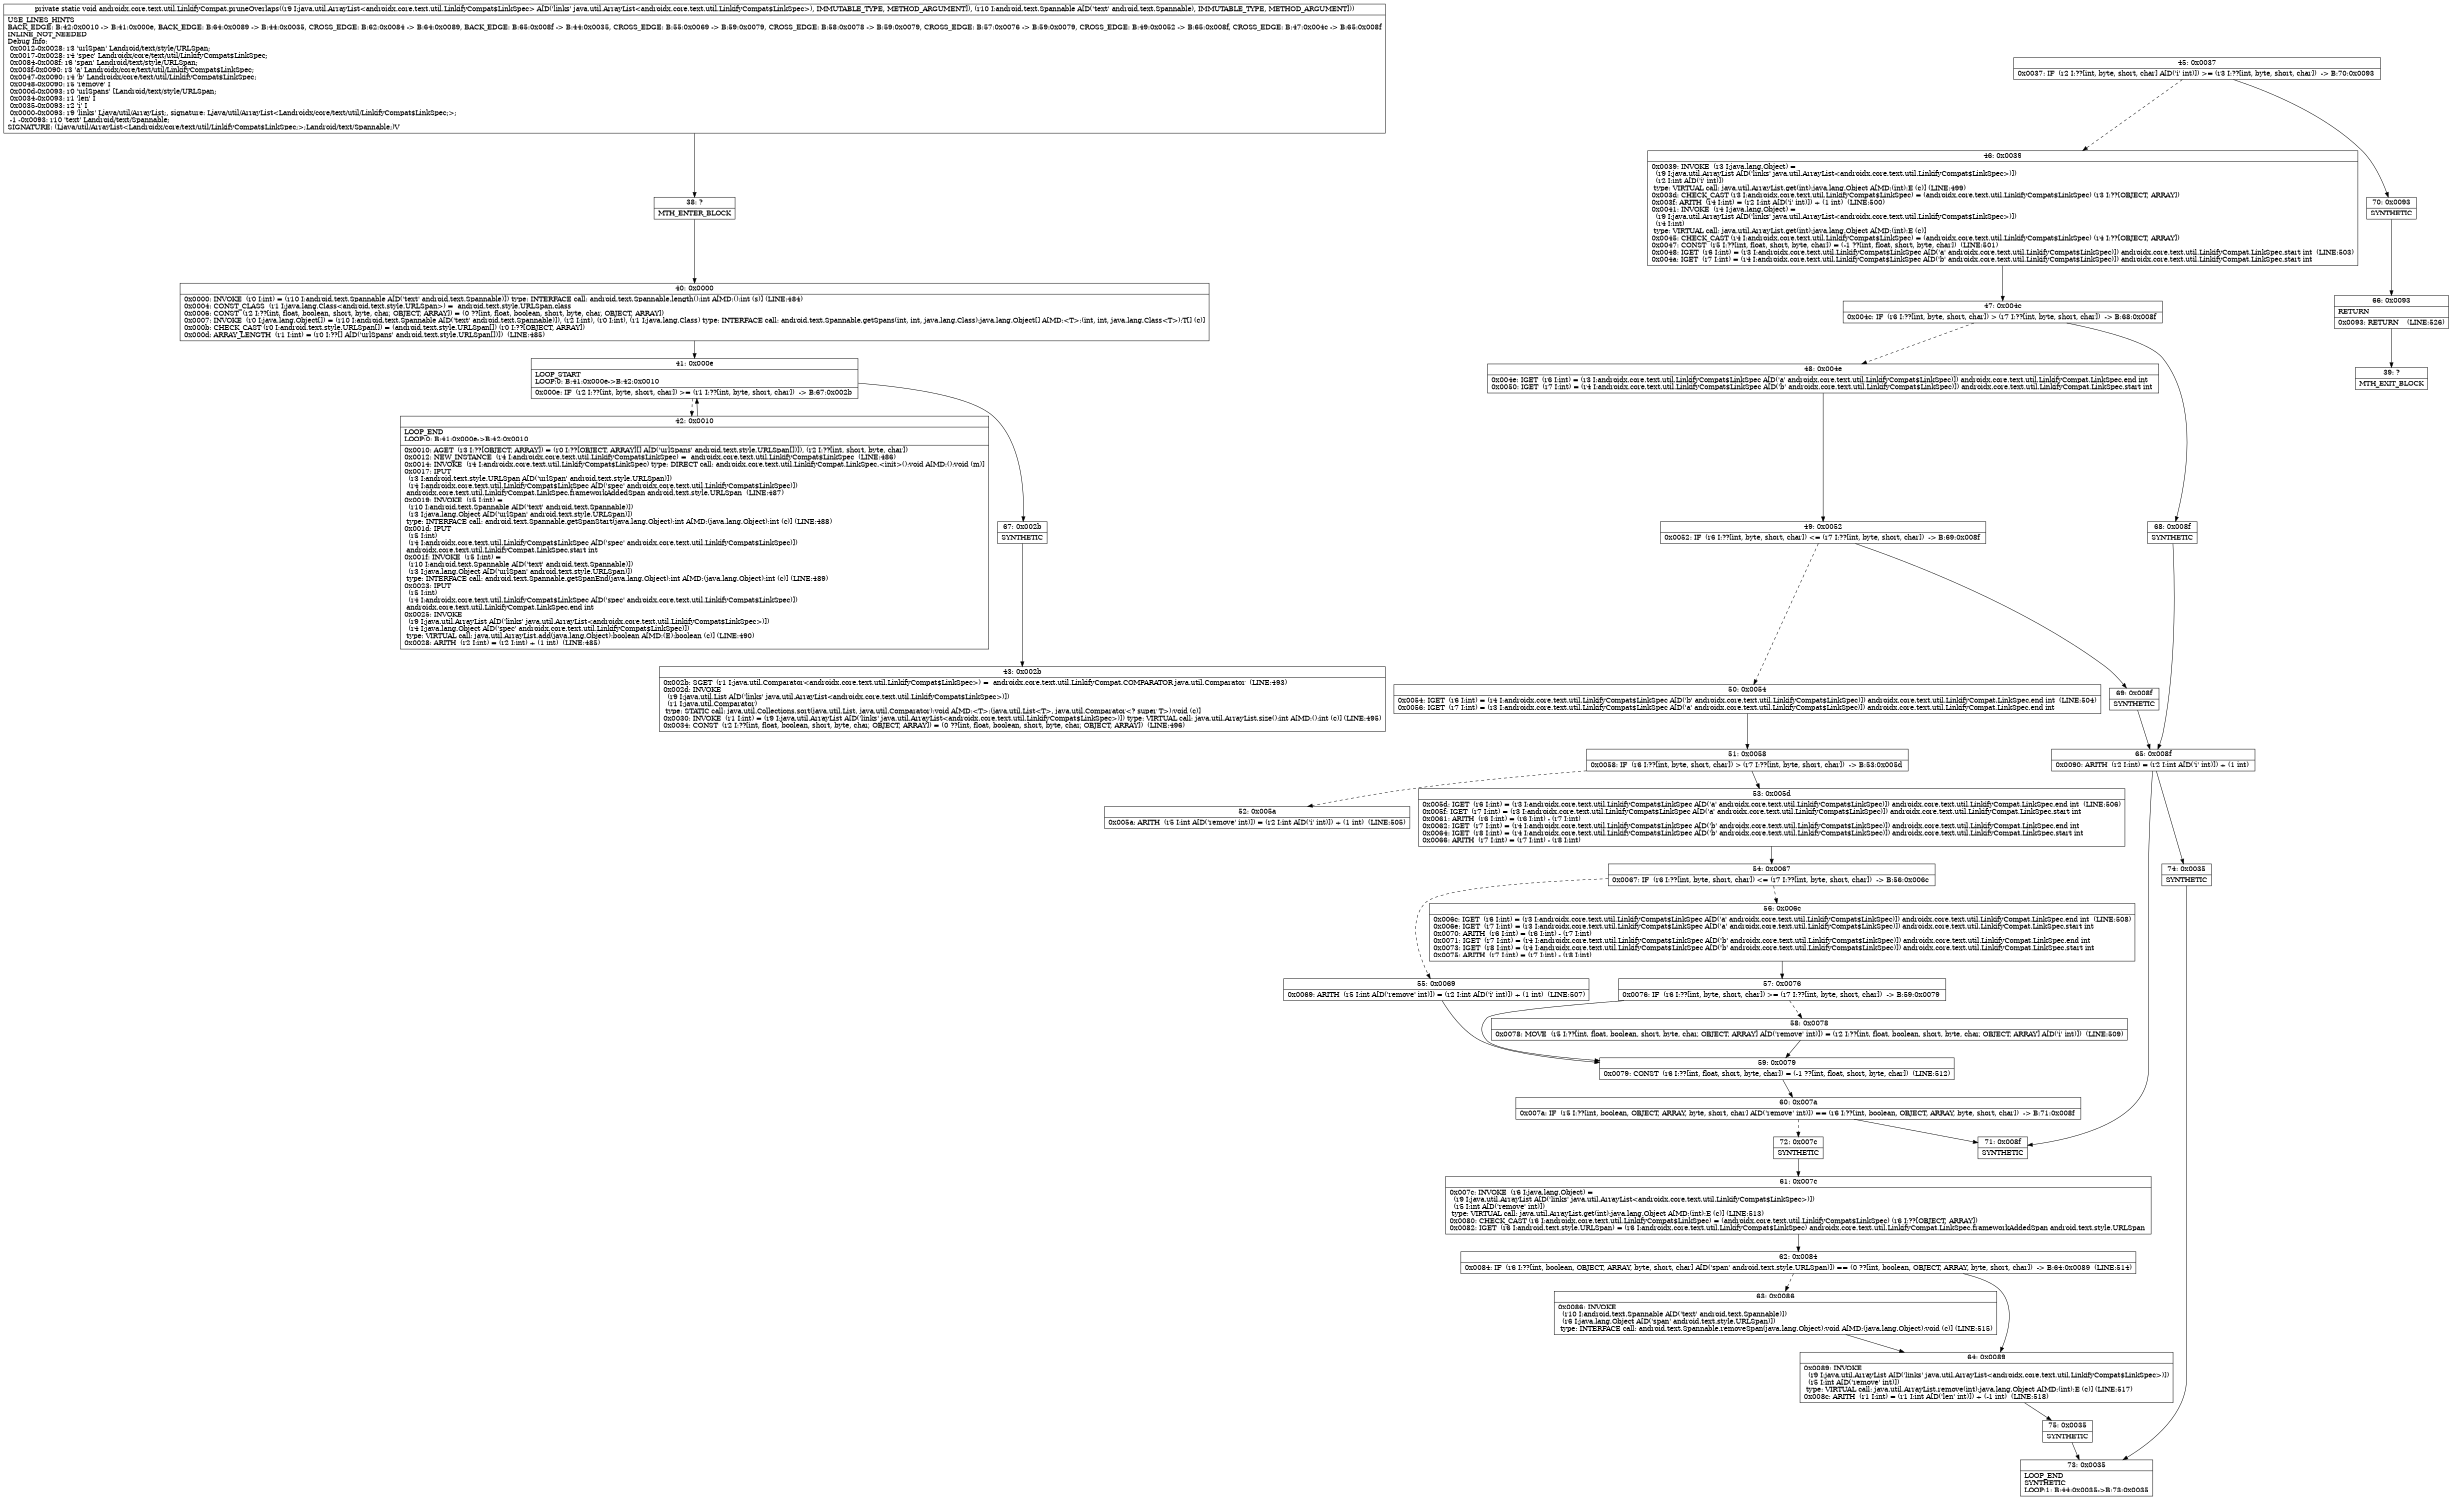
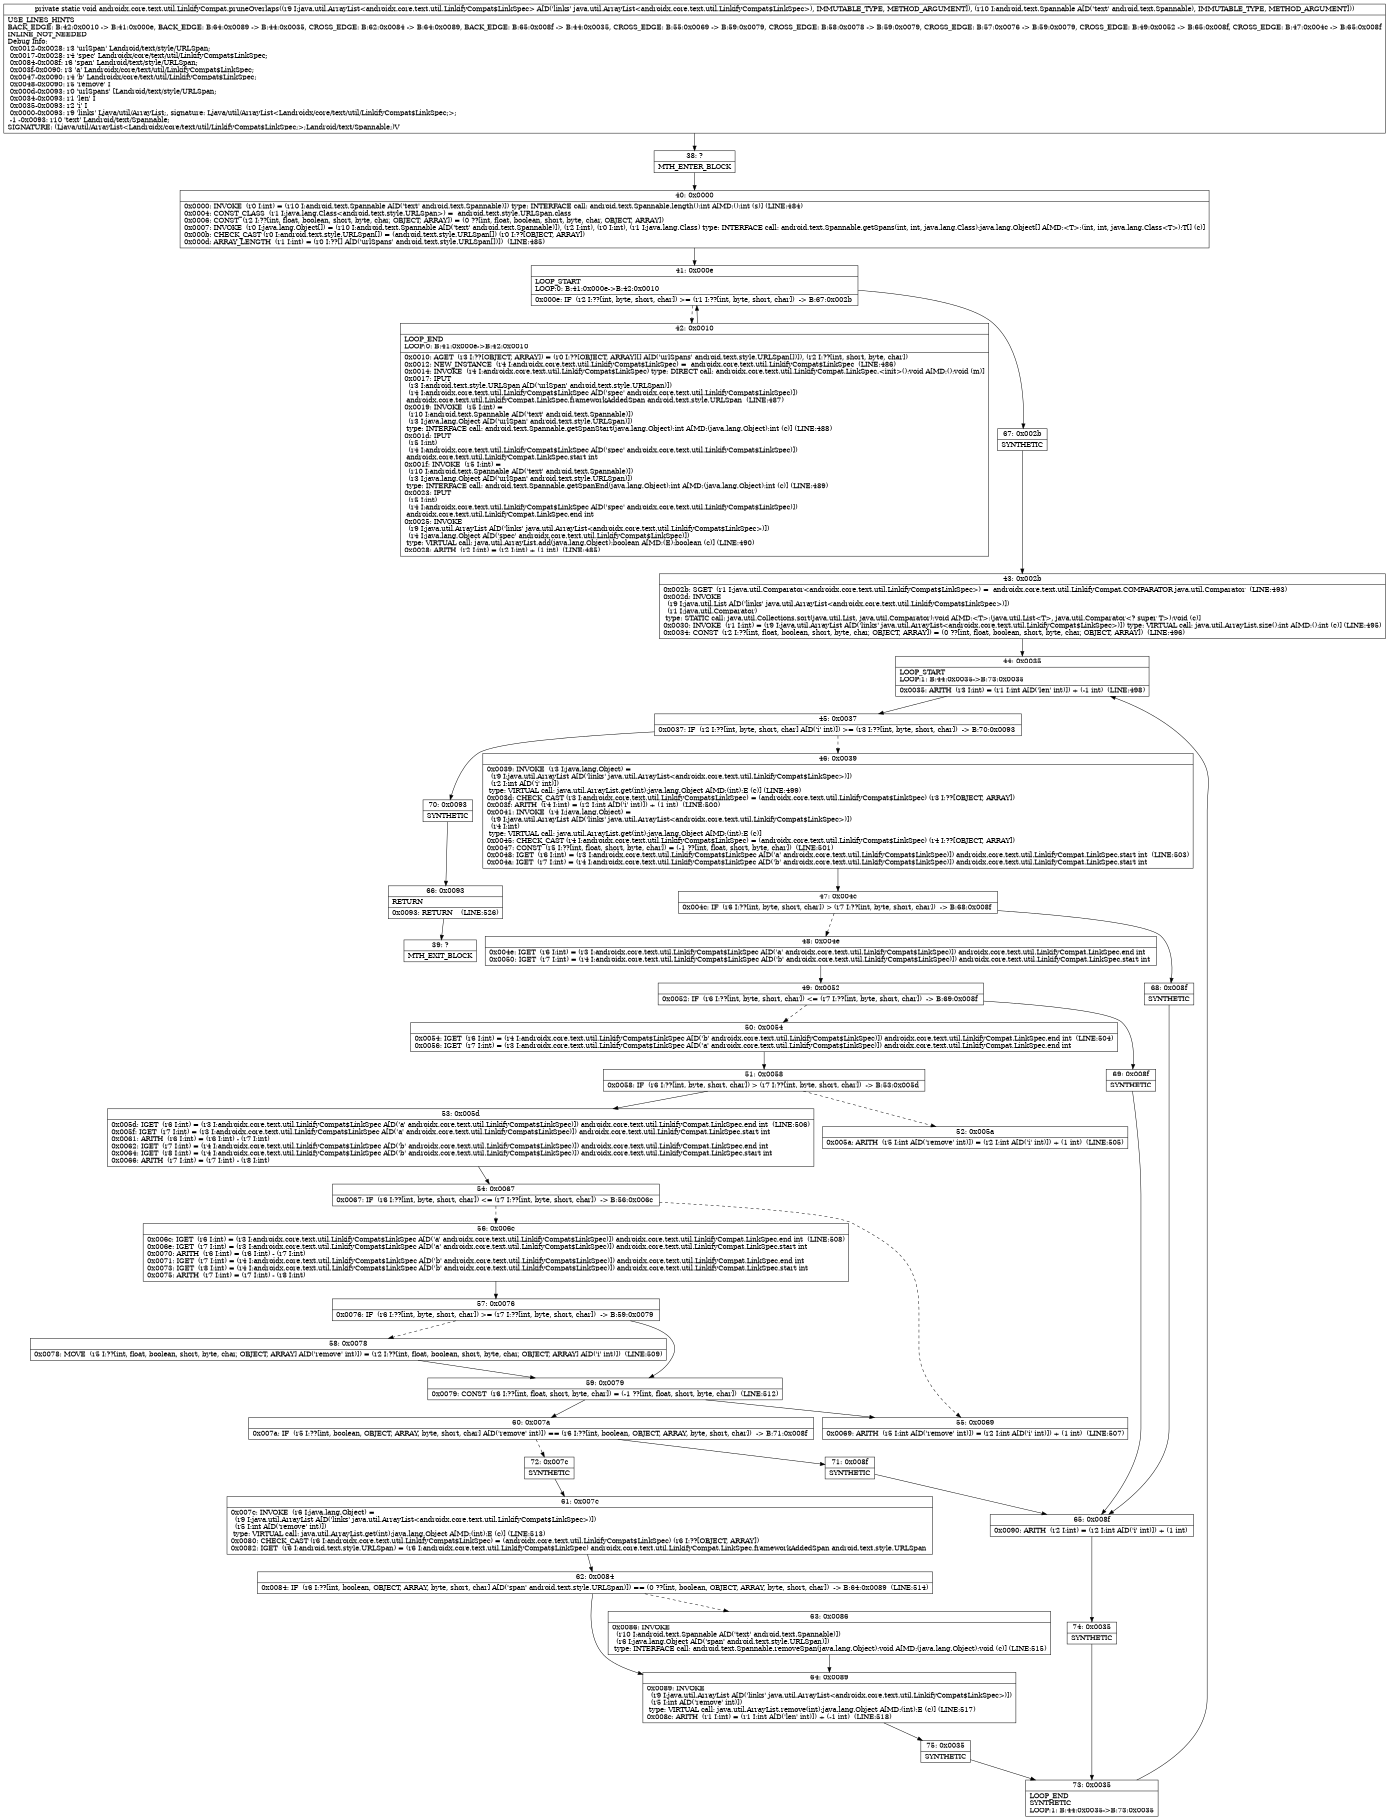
none -> (1022, 676)
(2149, 995) -> (958, 1494)
(1485, 1042) -> (788, 1408)
